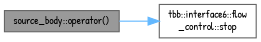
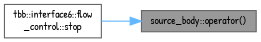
(134, 21) -> (116, 21)
